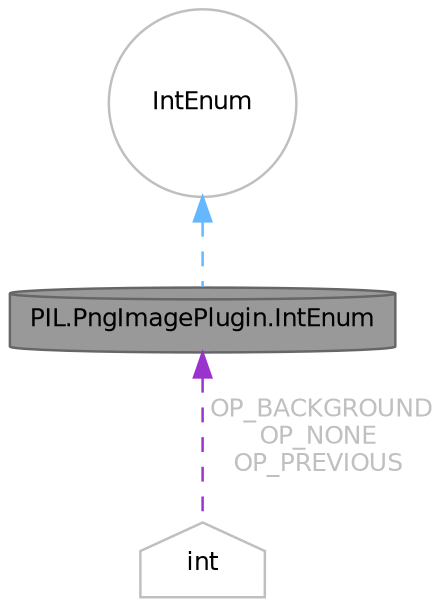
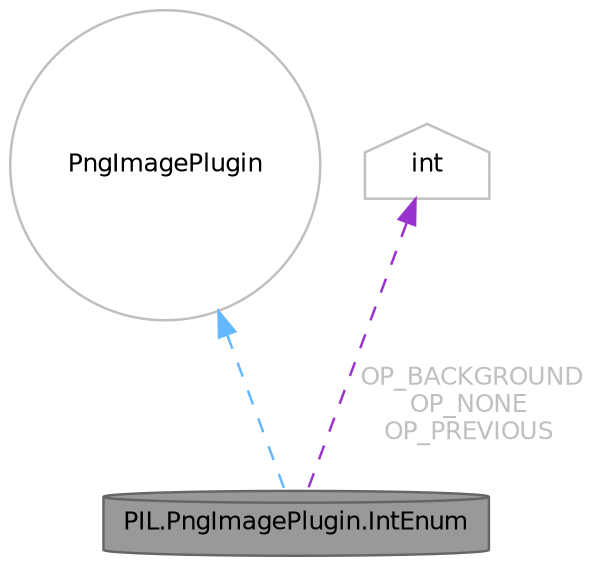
(203, 103) -> (165, 165)
(203, 450) -> (357, 357)
